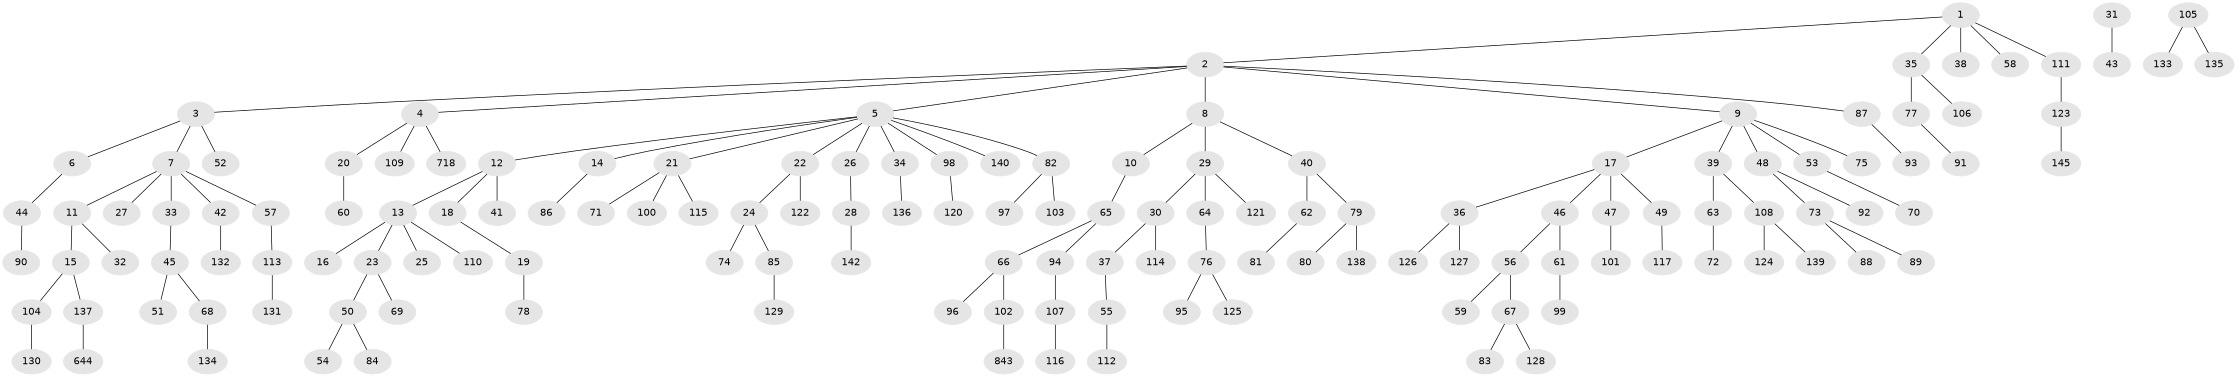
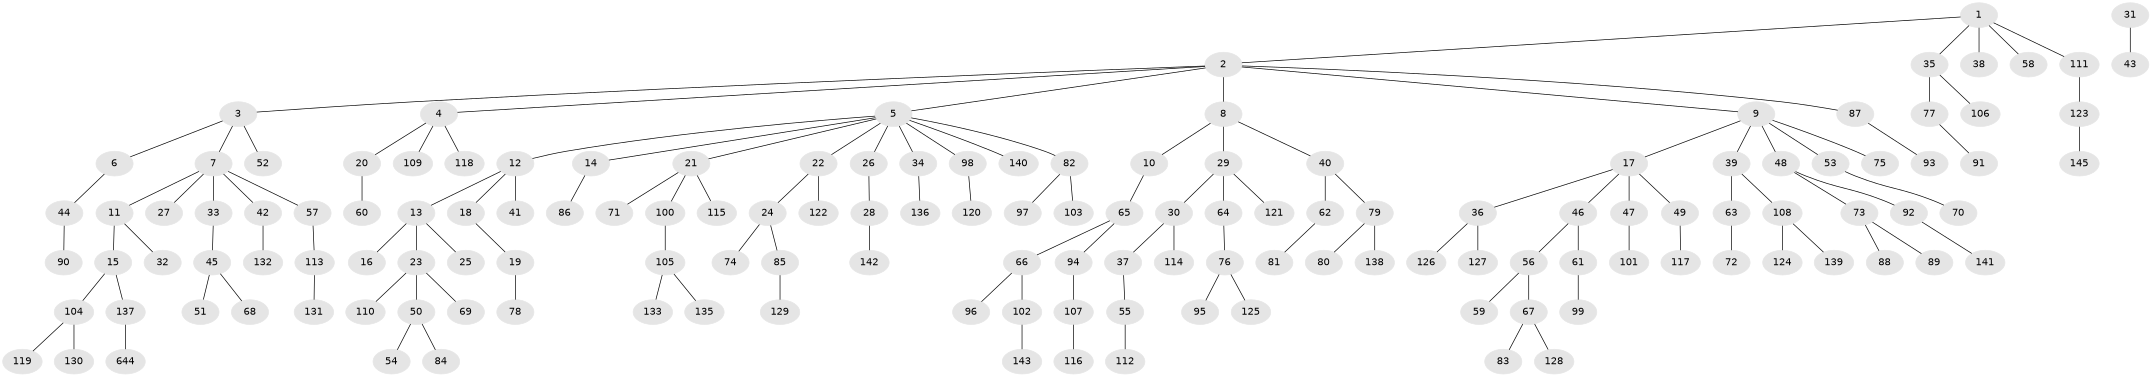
(446, 164) -> (464, 164)
(435, 238) -> (391, 287)
none -> (665, 238)
none -> (1985, 263)
none -> (22, 362)
(208, 362) -> none
(1004, 362) -> (1022, 362)
